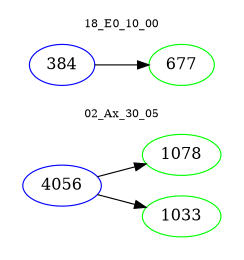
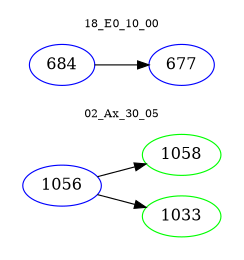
(62, 65) -> (62, 65)
(182, 65) -> (182, 65)
(182, 155) -> (182, 155)
(62, 186) -> (62, 186)
